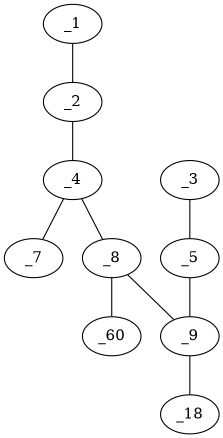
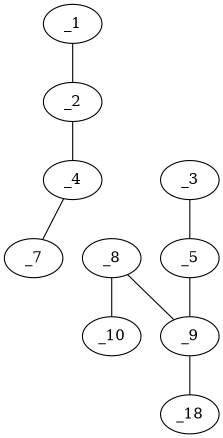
(92, 219) -> none
(112, 336) -> (112, 336)
